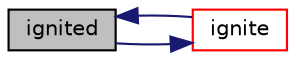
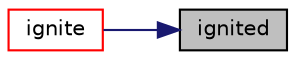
(143, 44) -> none
